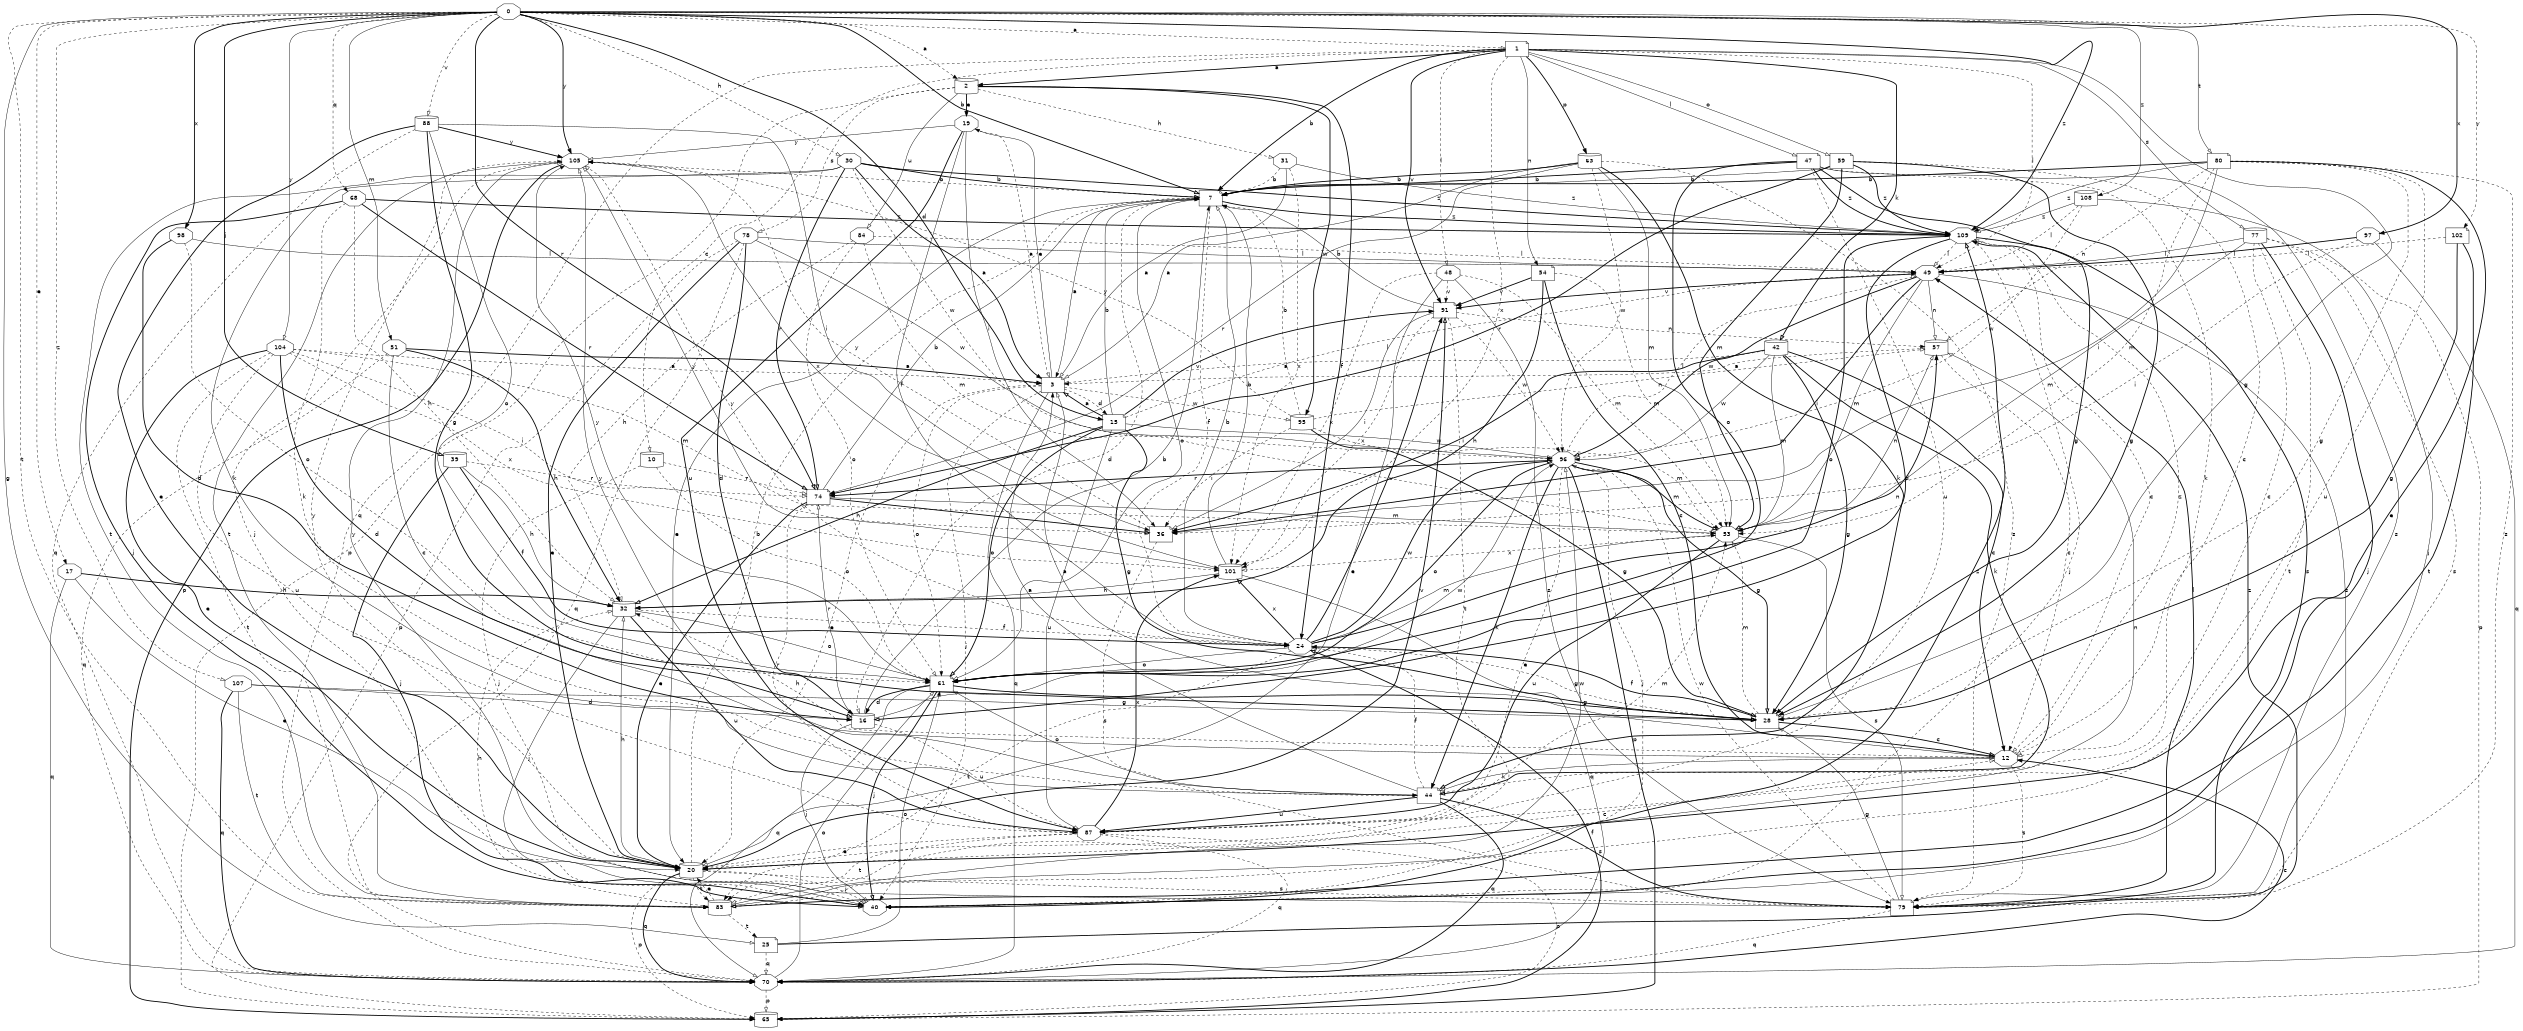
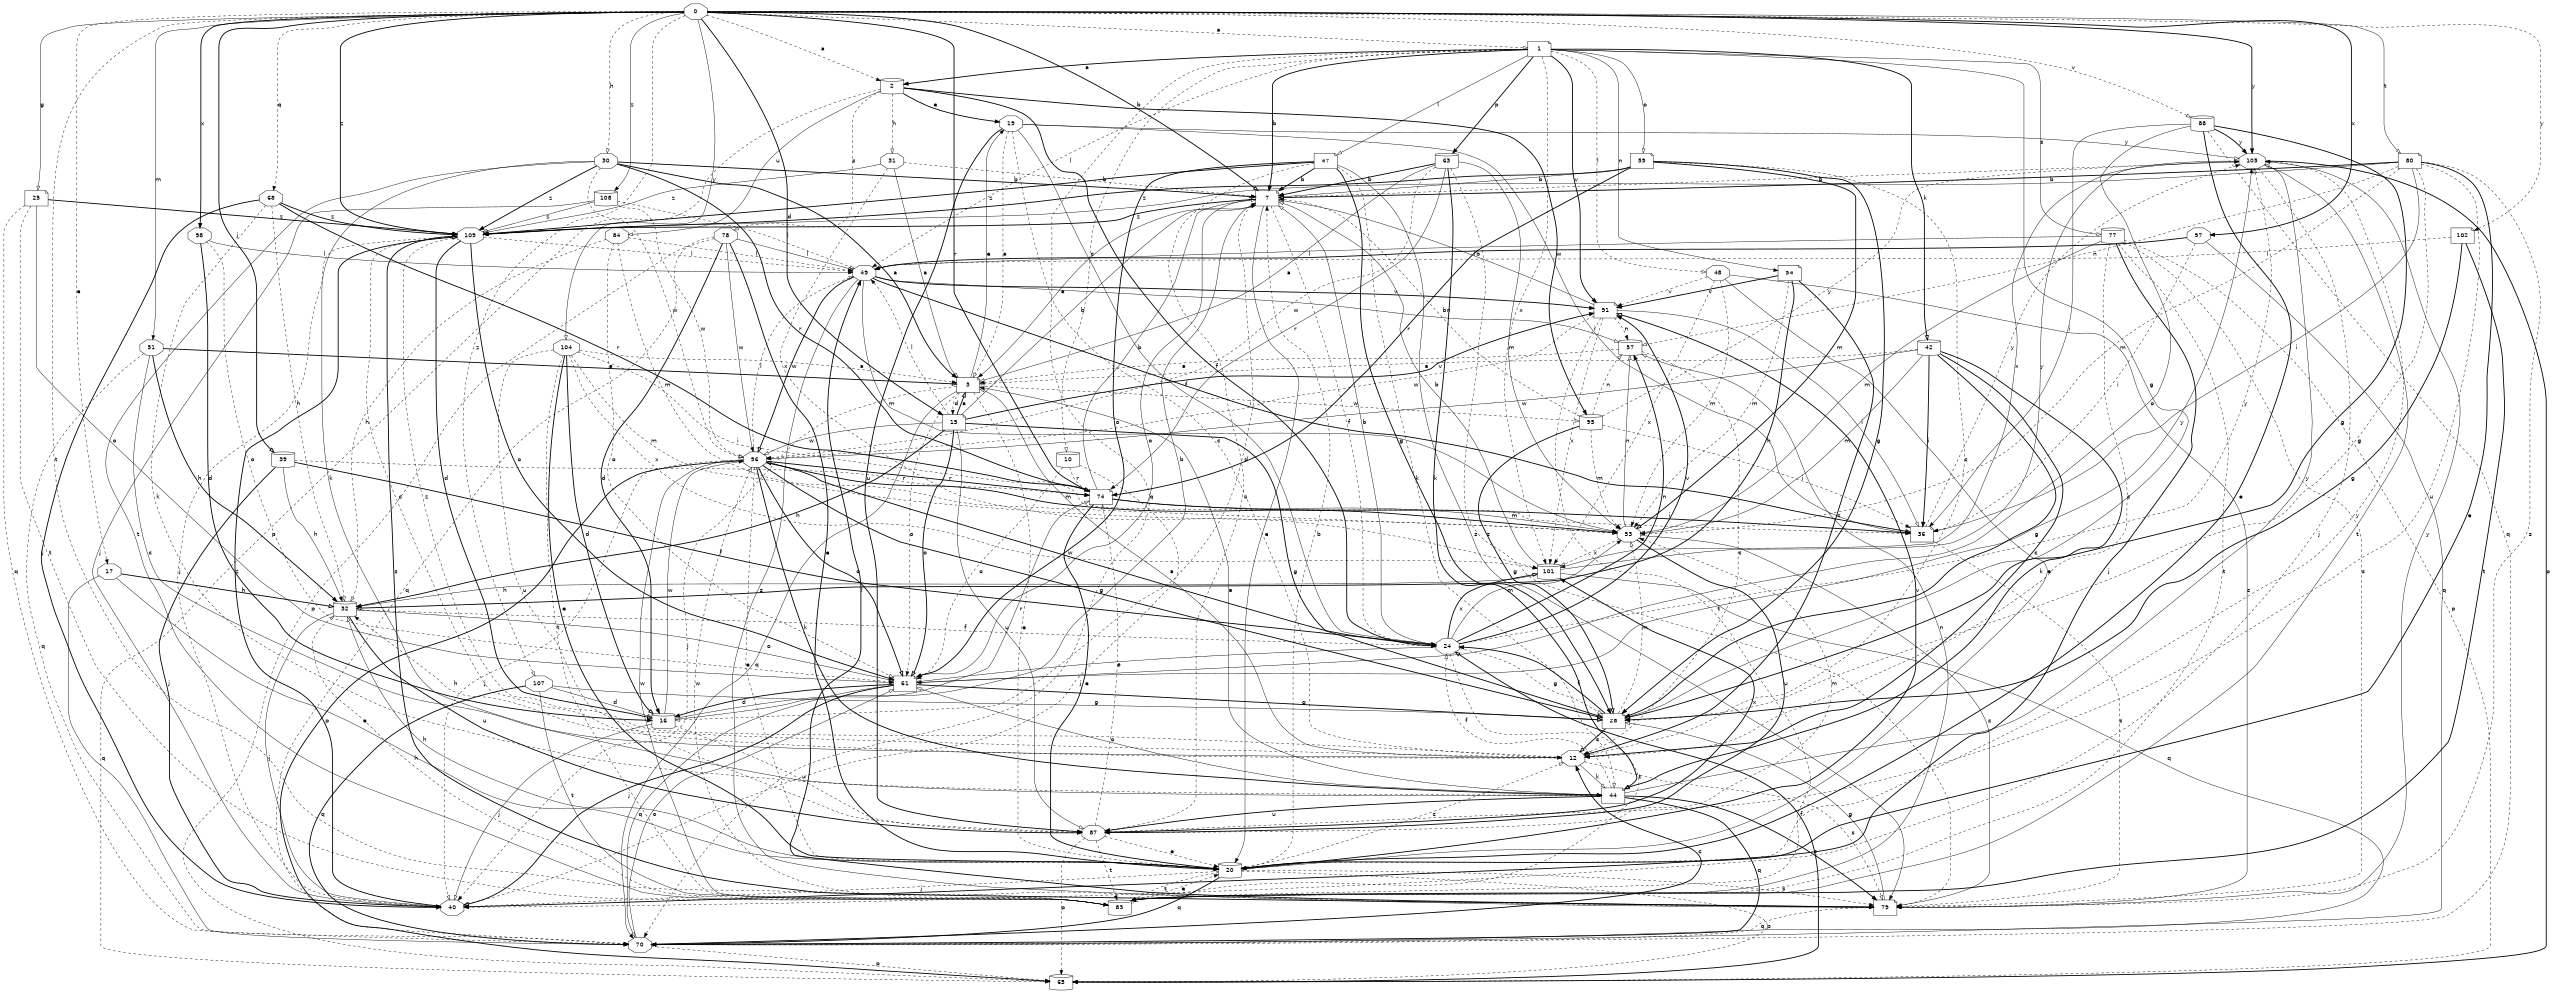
none -> (1233, 470)
(741, 925) -> (329, 851)
(1142, 952) -> none
